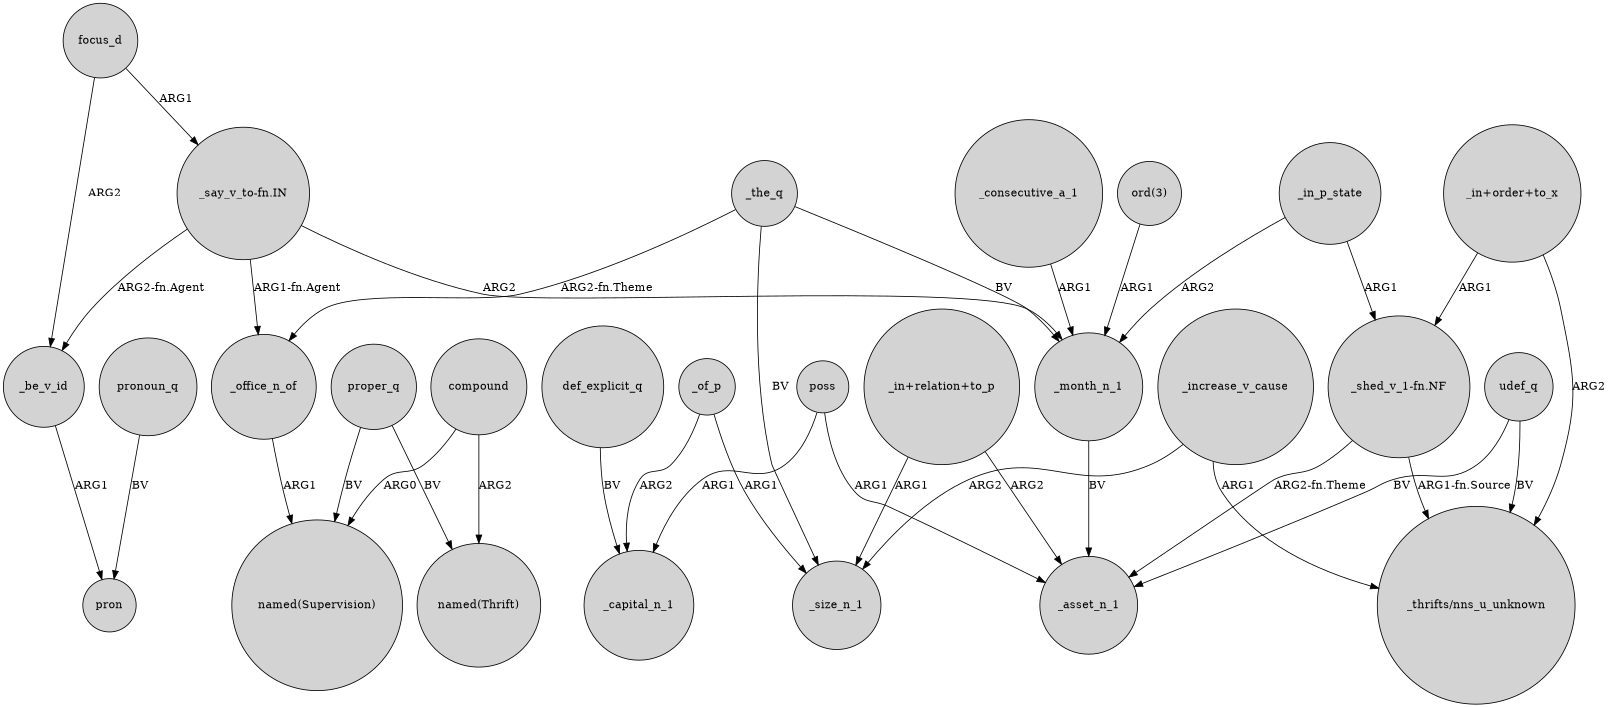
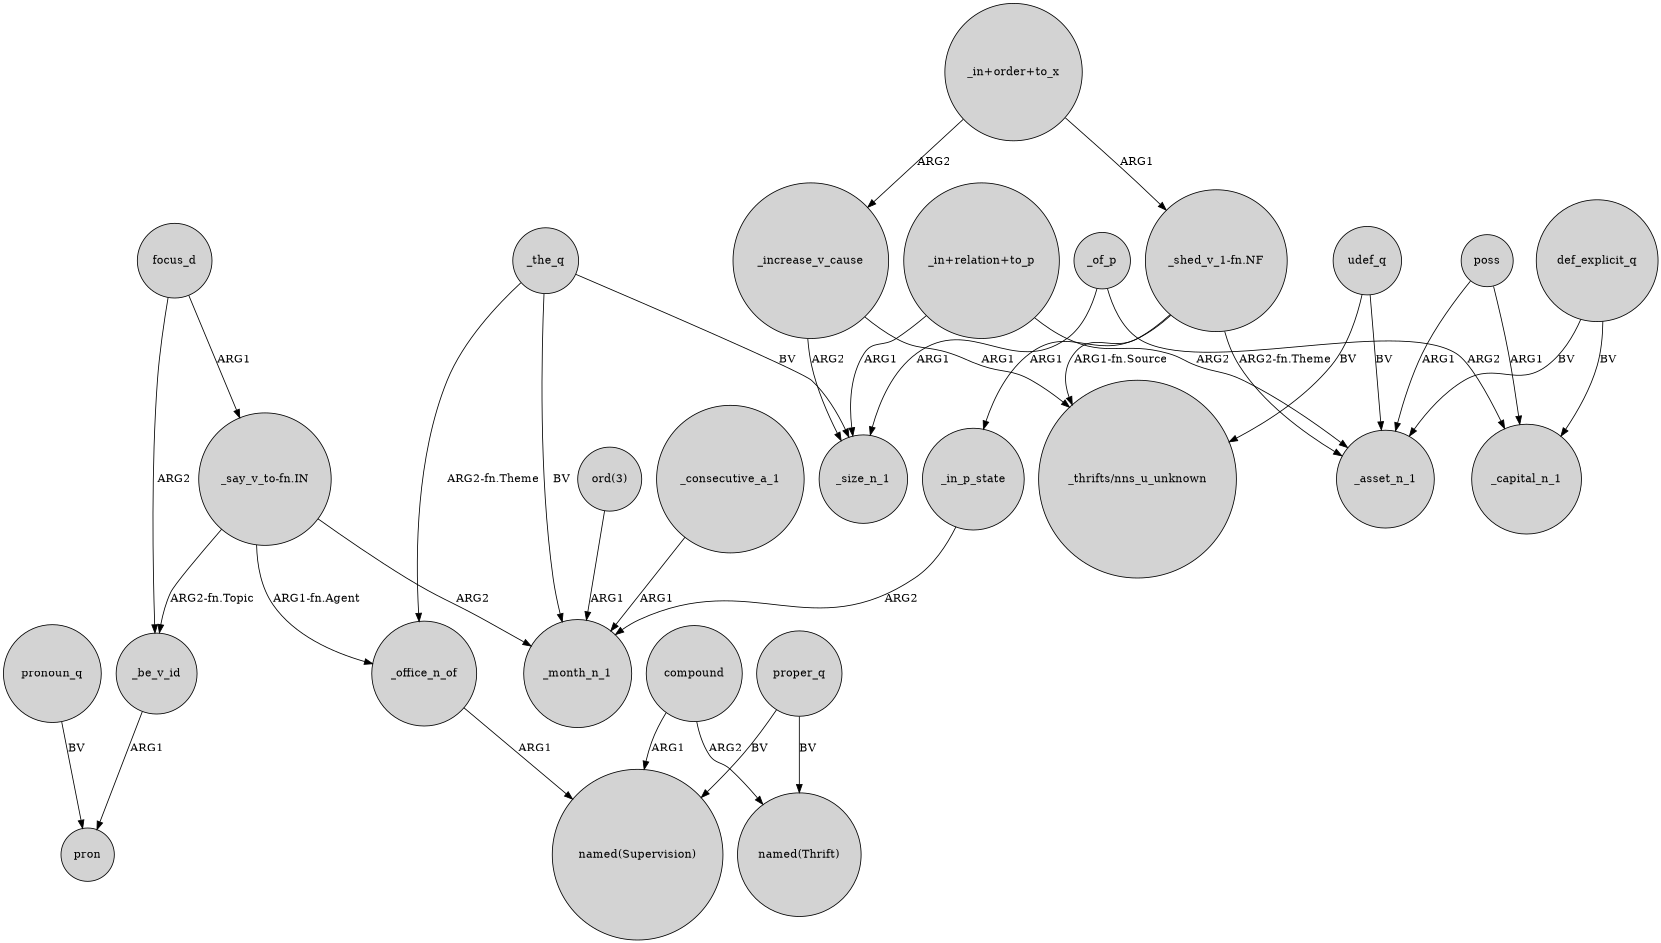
(1360, 277) -> (1025, 357)
(161, 288) -> (212, 599)
(1573, 388) -> (918, 161)
(400, 486) -> (668, 748)
(1089, 494) -> (1500, 374)
